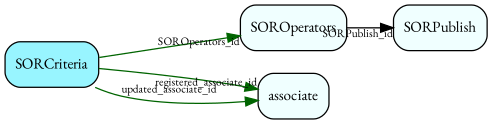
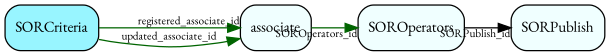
(163, 48) -> (328, 28)
